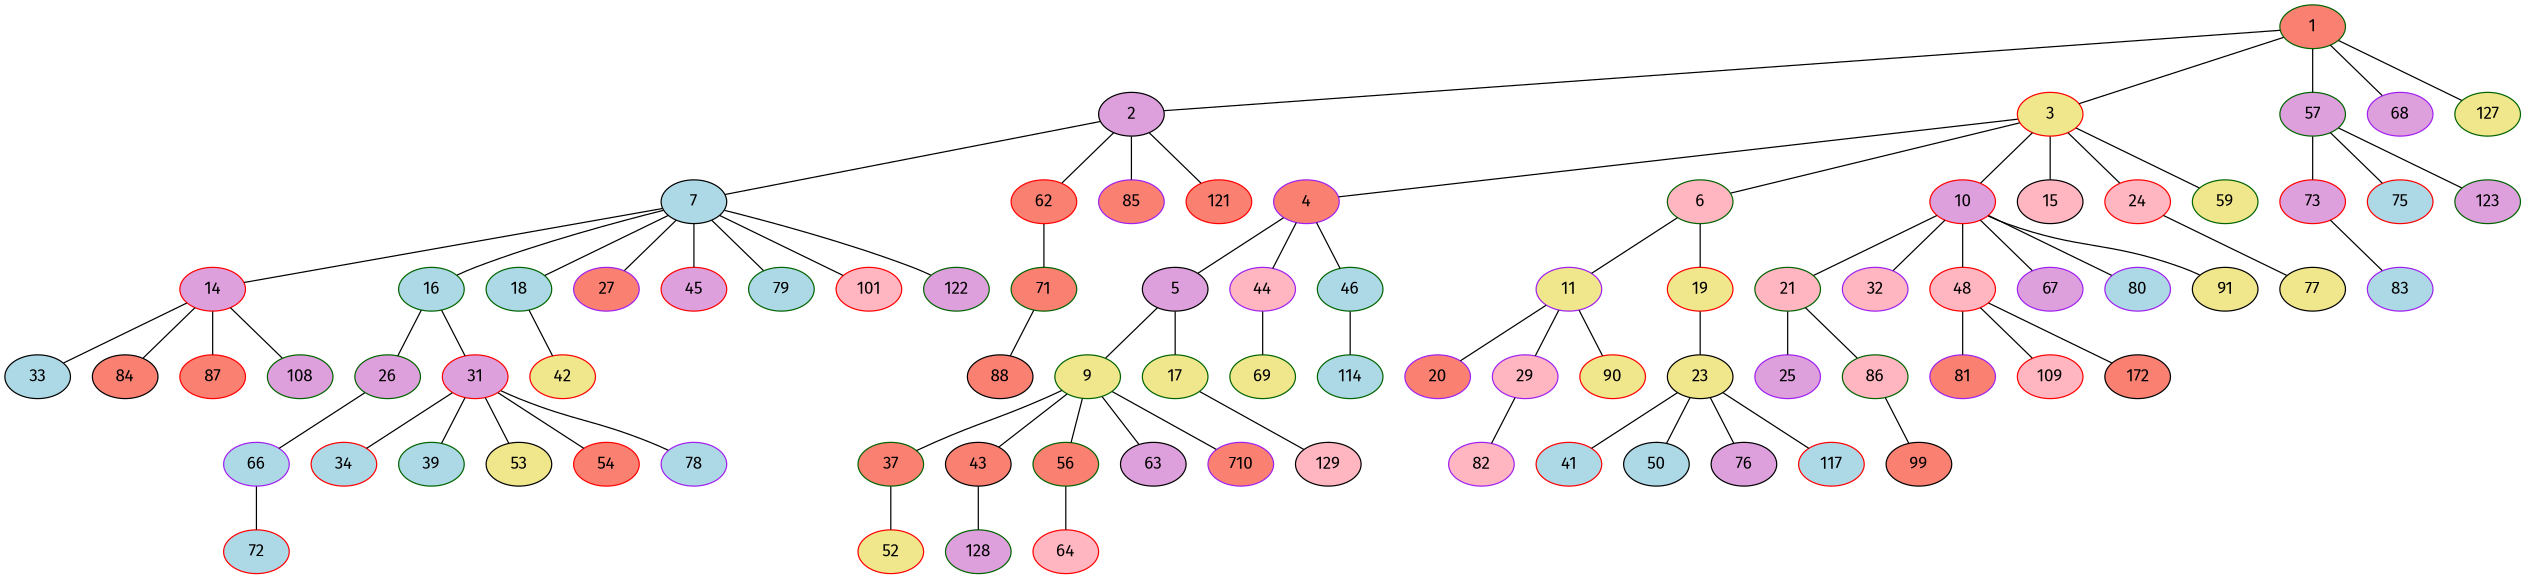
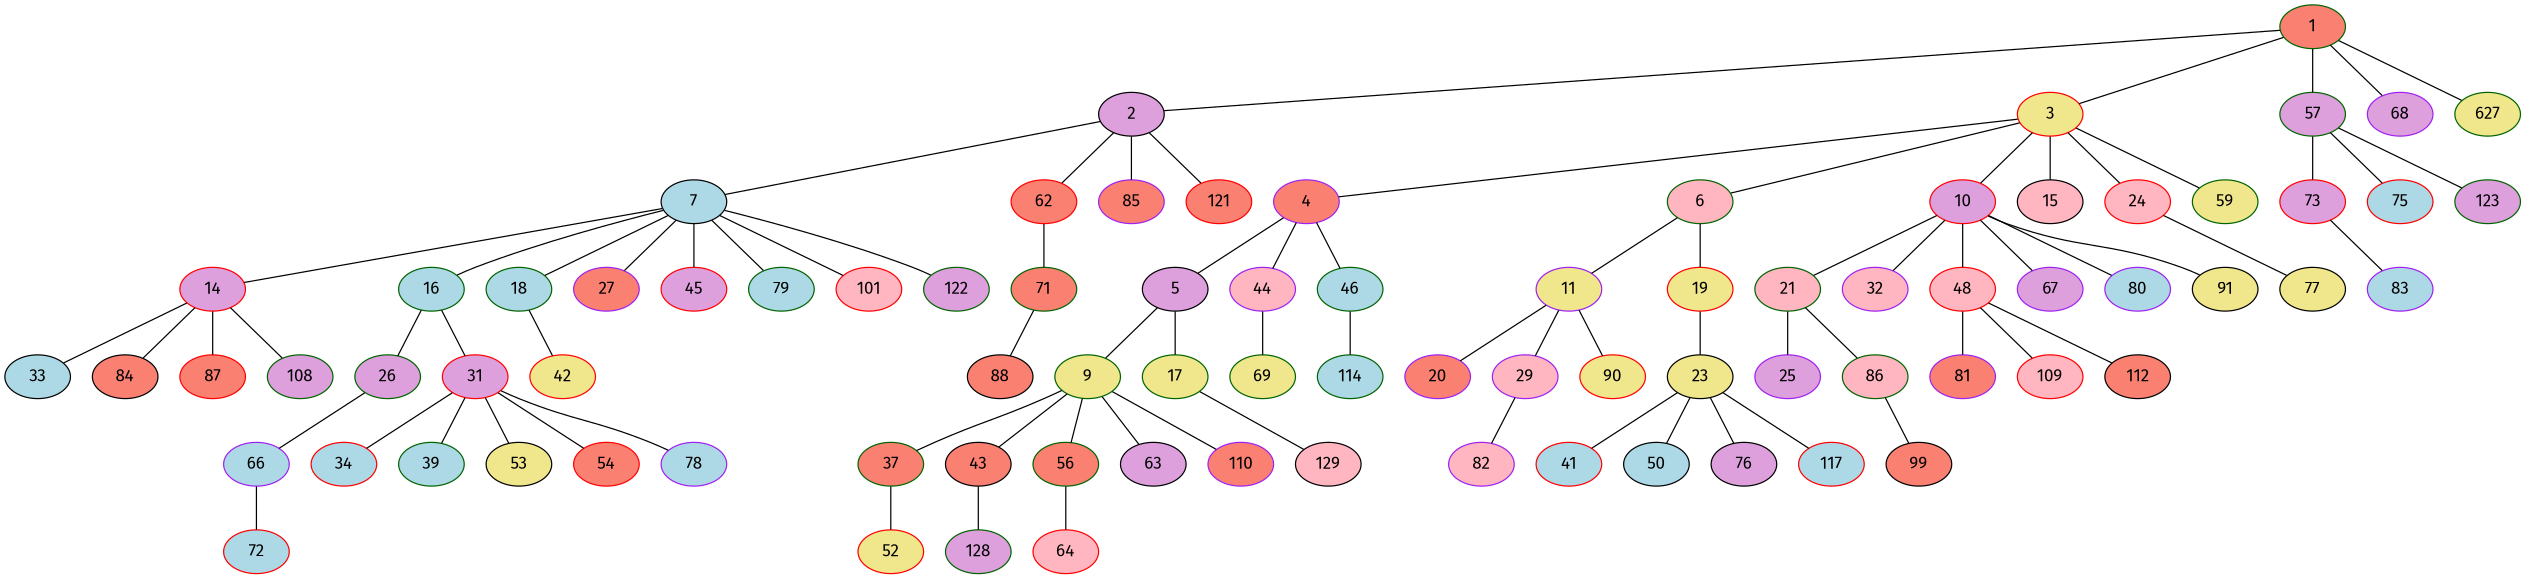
(2488, 114) -> (2488, 114)
(2138, 377) -> (2138, 377)
(1241, 464) -> (1241, 464)
